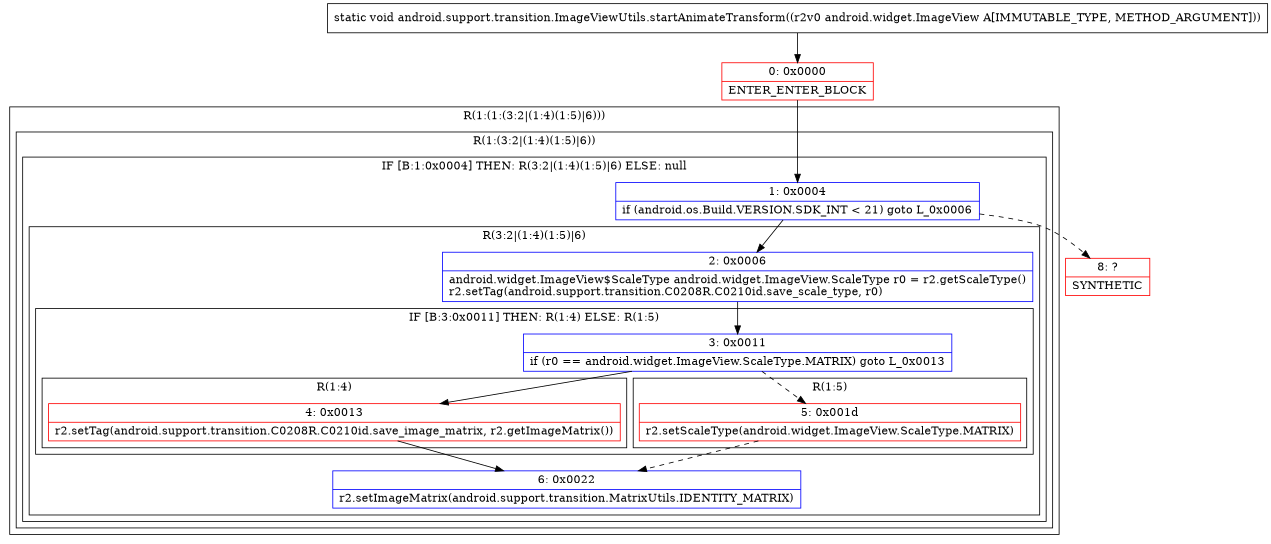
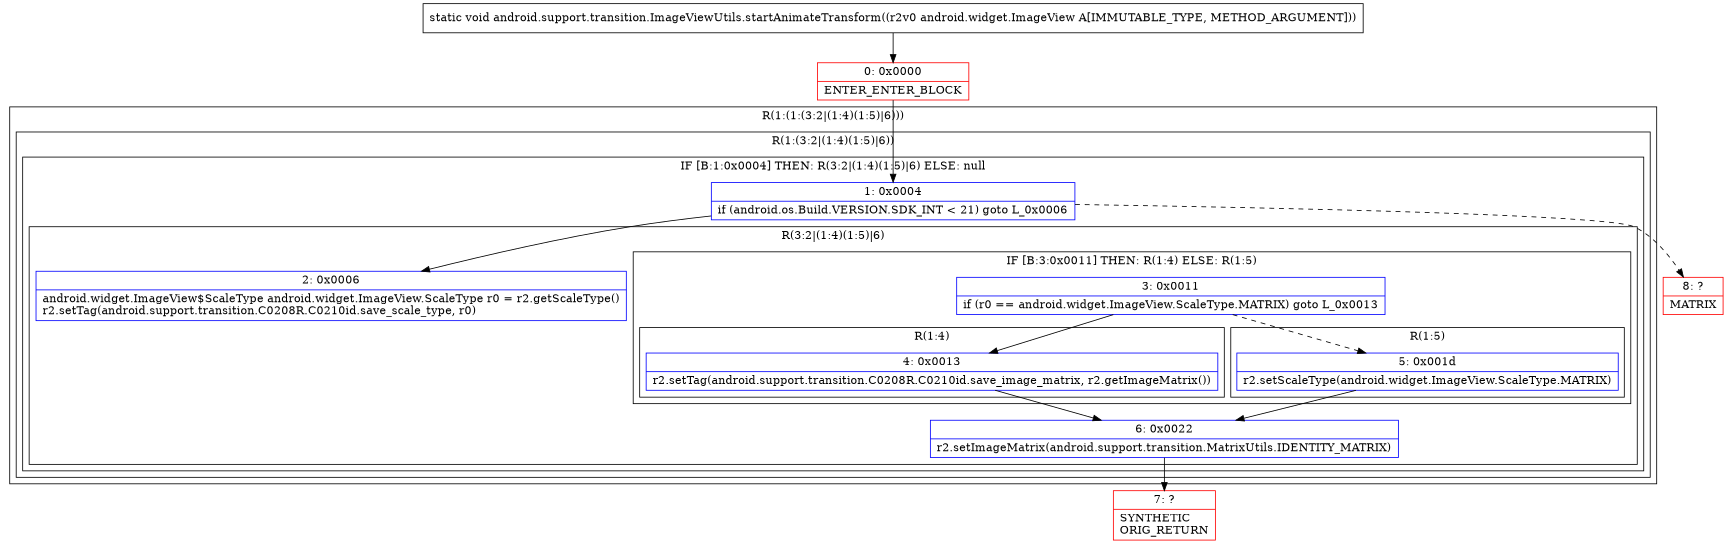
(1108, 286) -> (1693, 305)
(738, 314) -> none
(334, 422) -> (932, 372)
(830, 422) -> (1428, 372)
(683, 460) -> (1280, 409)
none -> (1164, 515)
